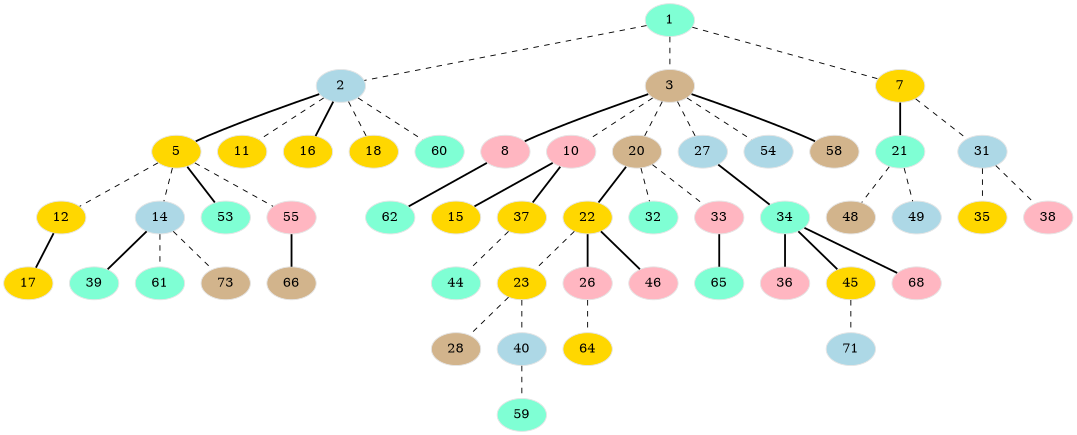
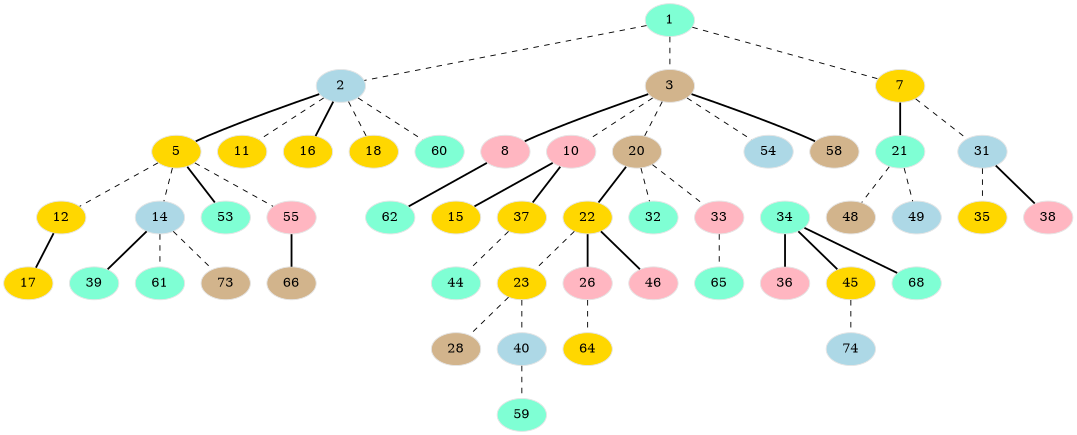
(703, 152) -> none
(1015, 185) -> (1015, 185)
(719, 250) -> (719, 250)
(917, 283) -> (917, 283)
(851, 349) -> (851, 349)
